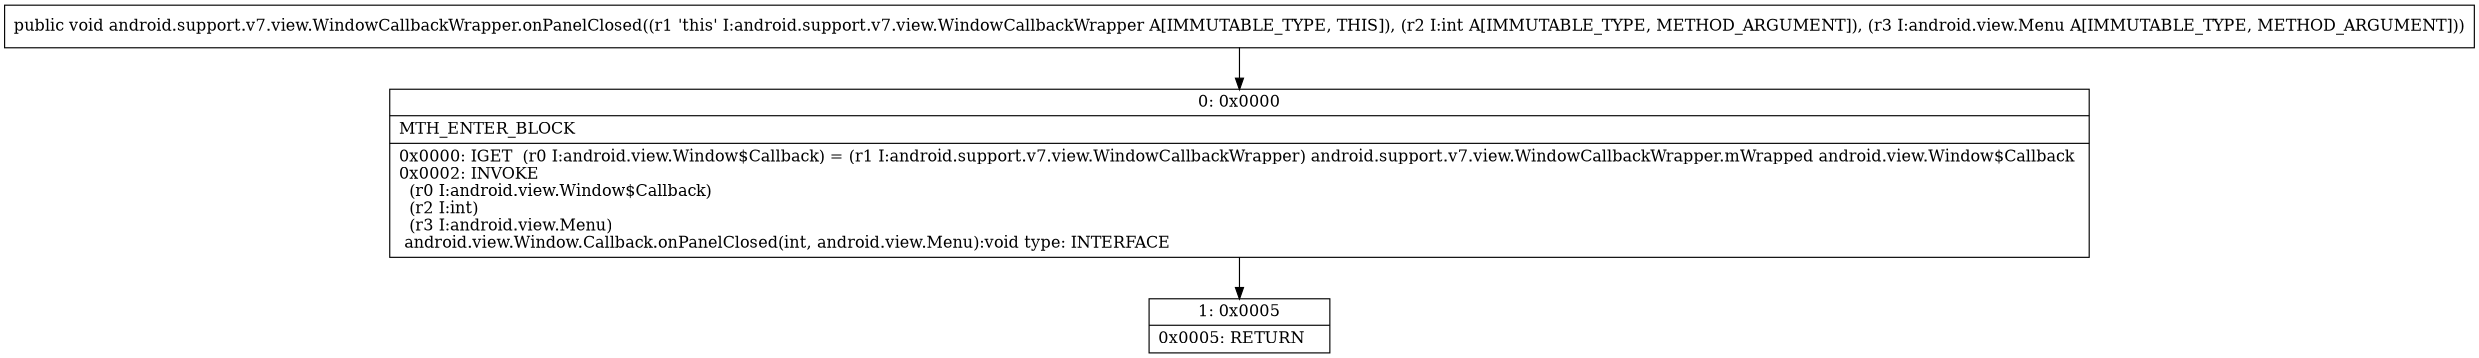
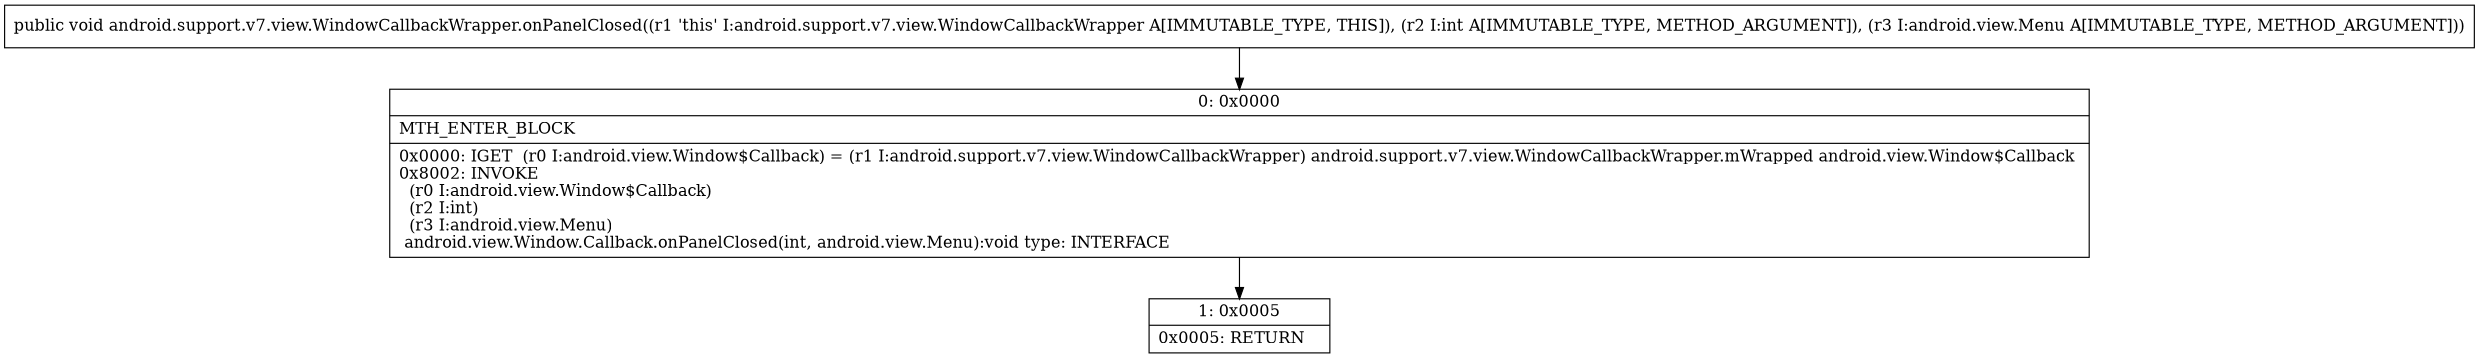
(474, 174) -> (474, 174)
